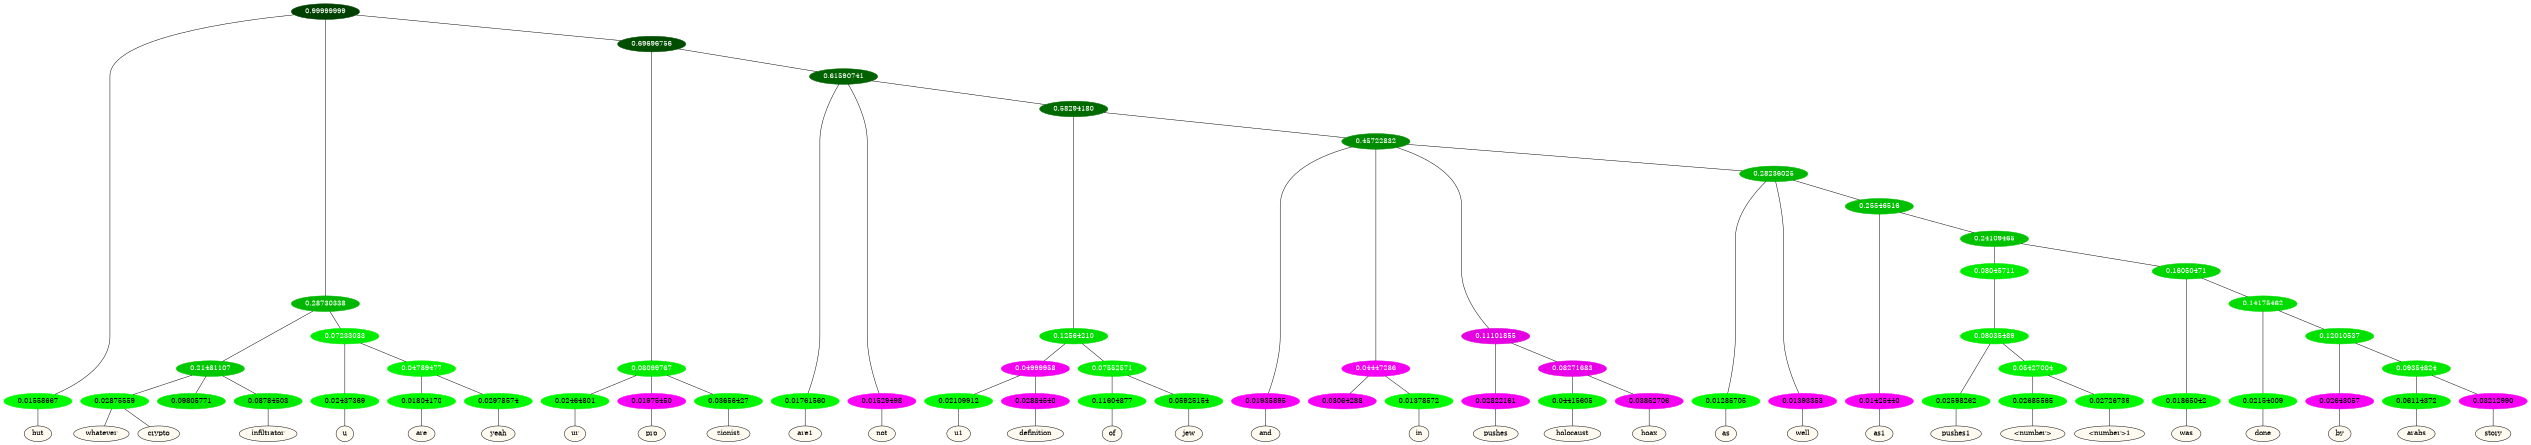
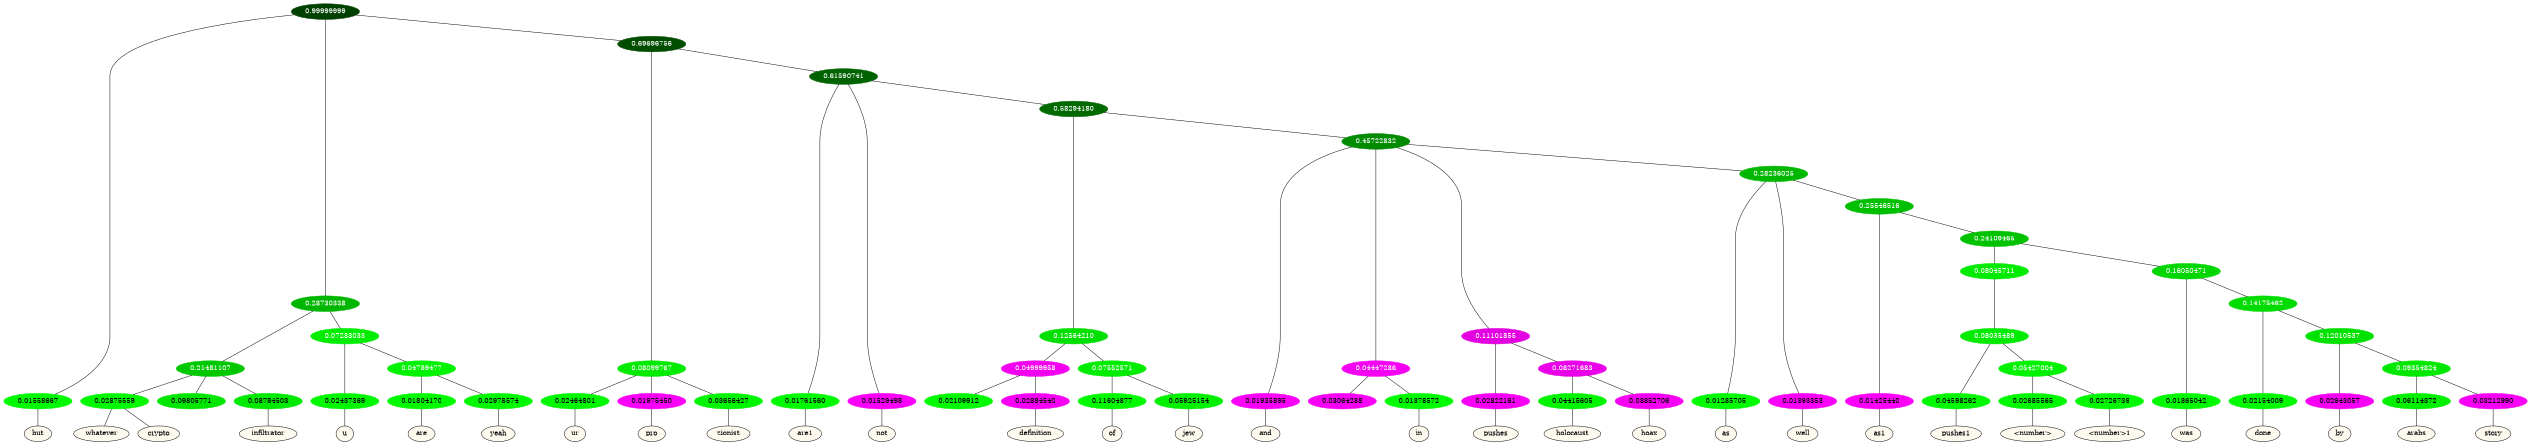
(1956, 401) -> (1956, 401)
(959, 434) -> none
